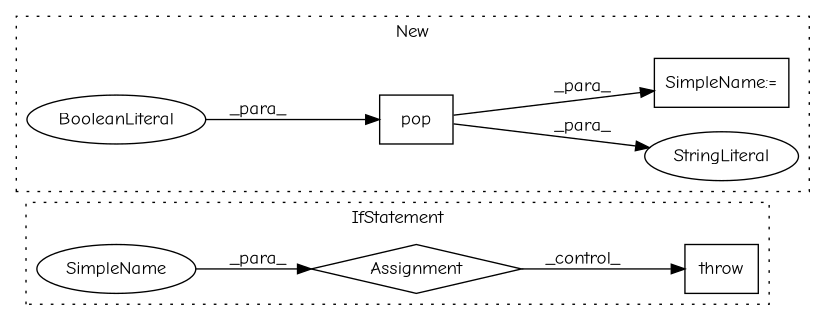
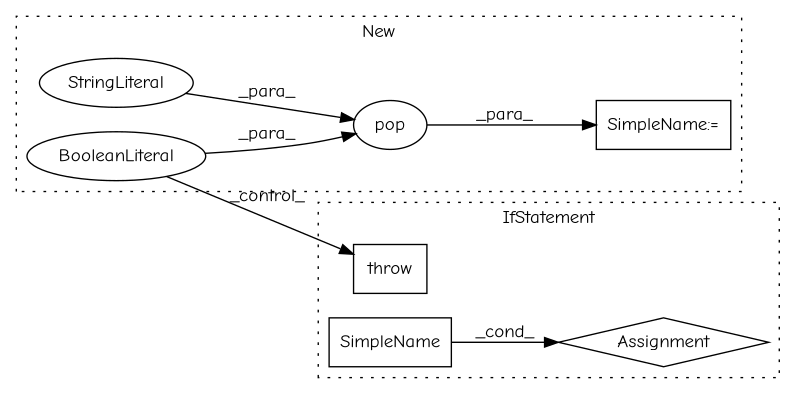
(416, 120) -> (390, 125)
(545, 135) -> (263, 105)
(258, 259) -> (505, 332)
(116, 269) -> (390, 342)
(596, 269) -> (254, 213)
